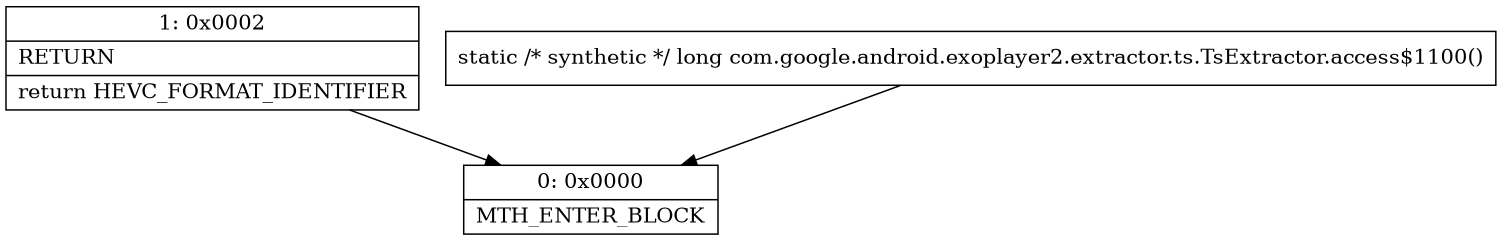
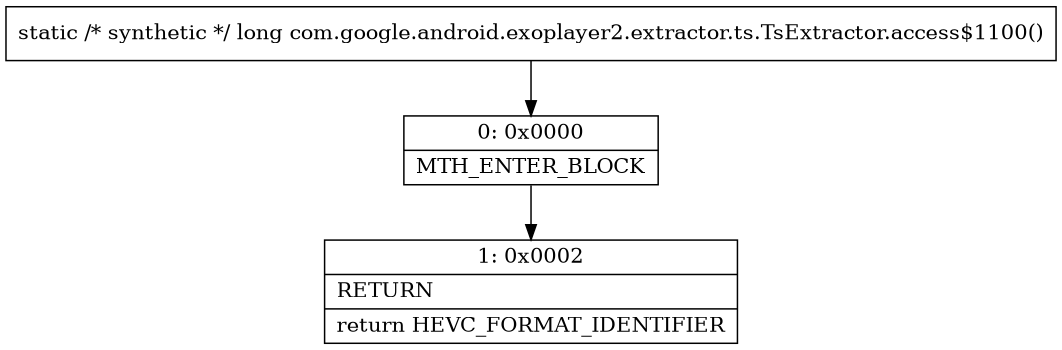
(418, 135) -> (531, 205)
